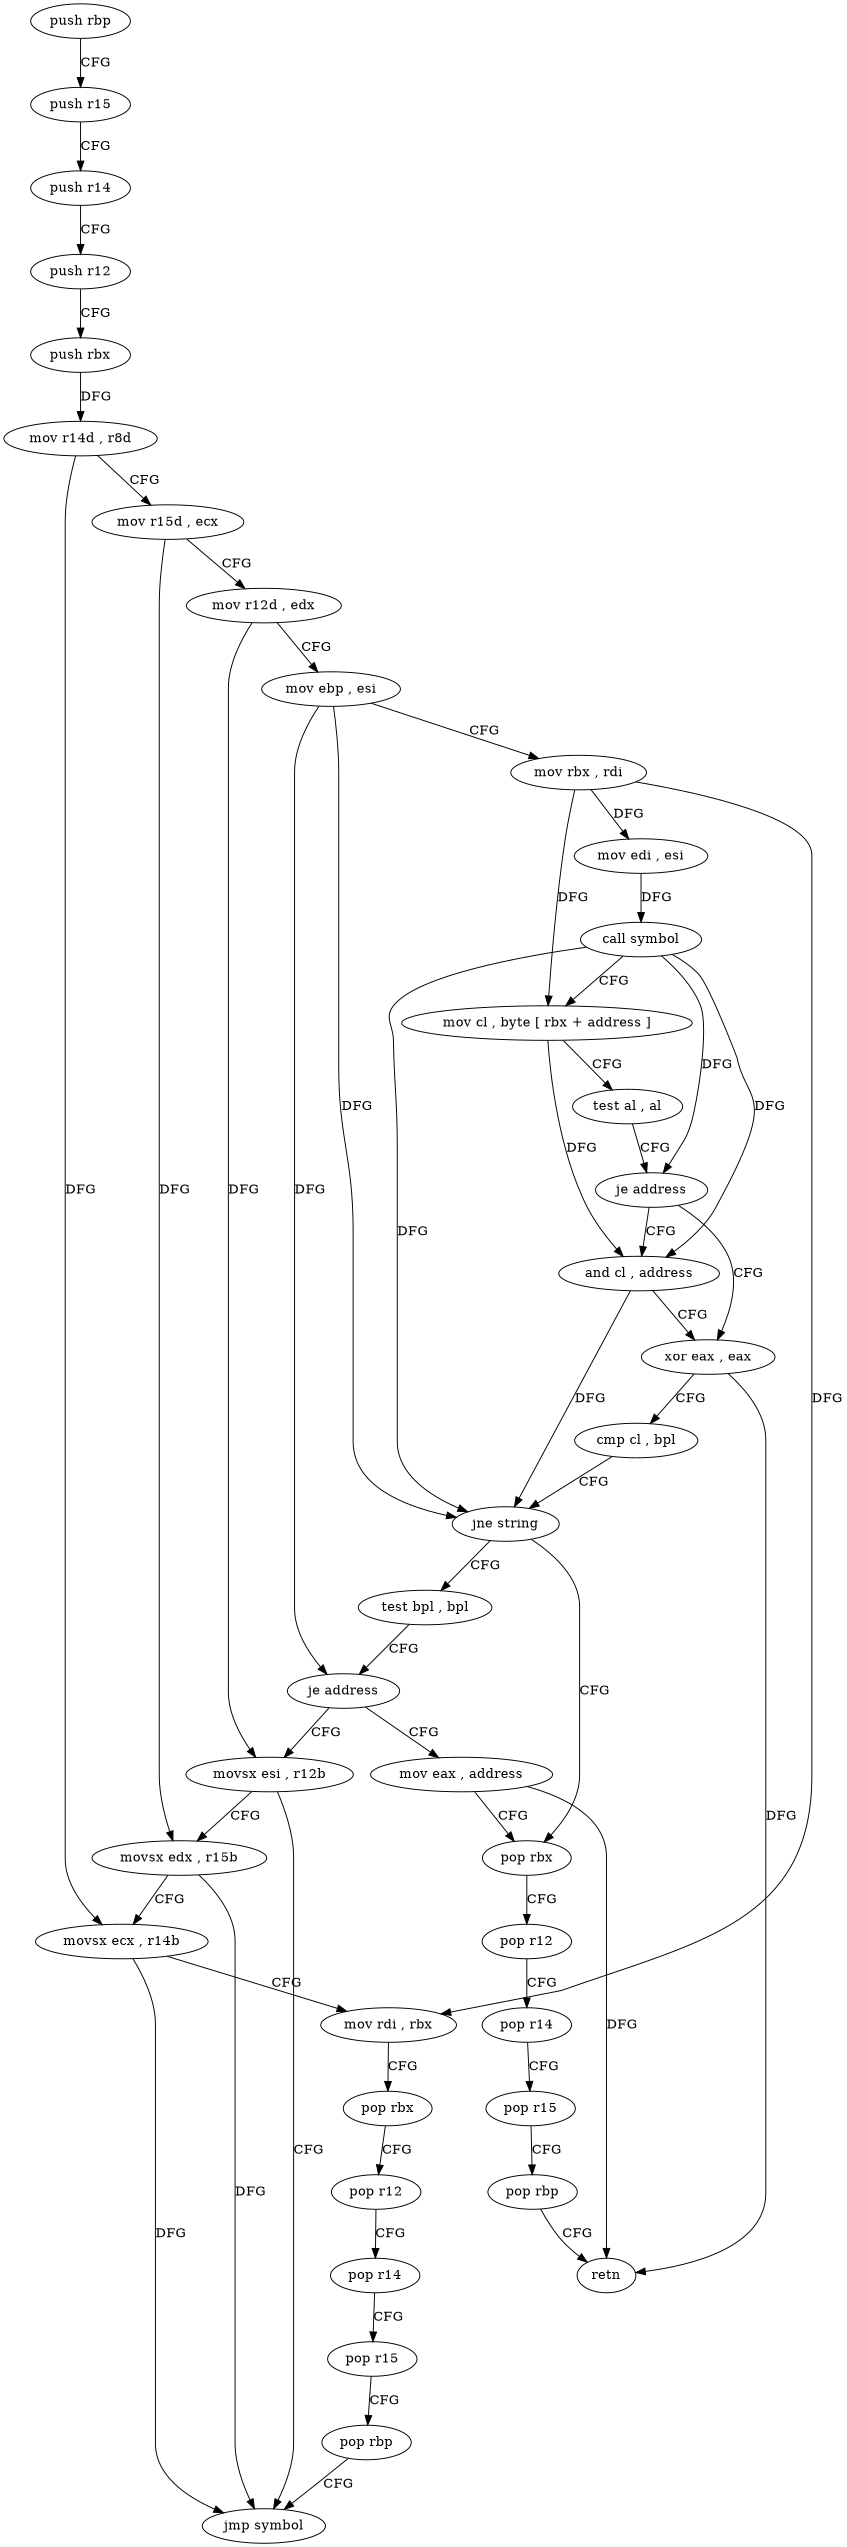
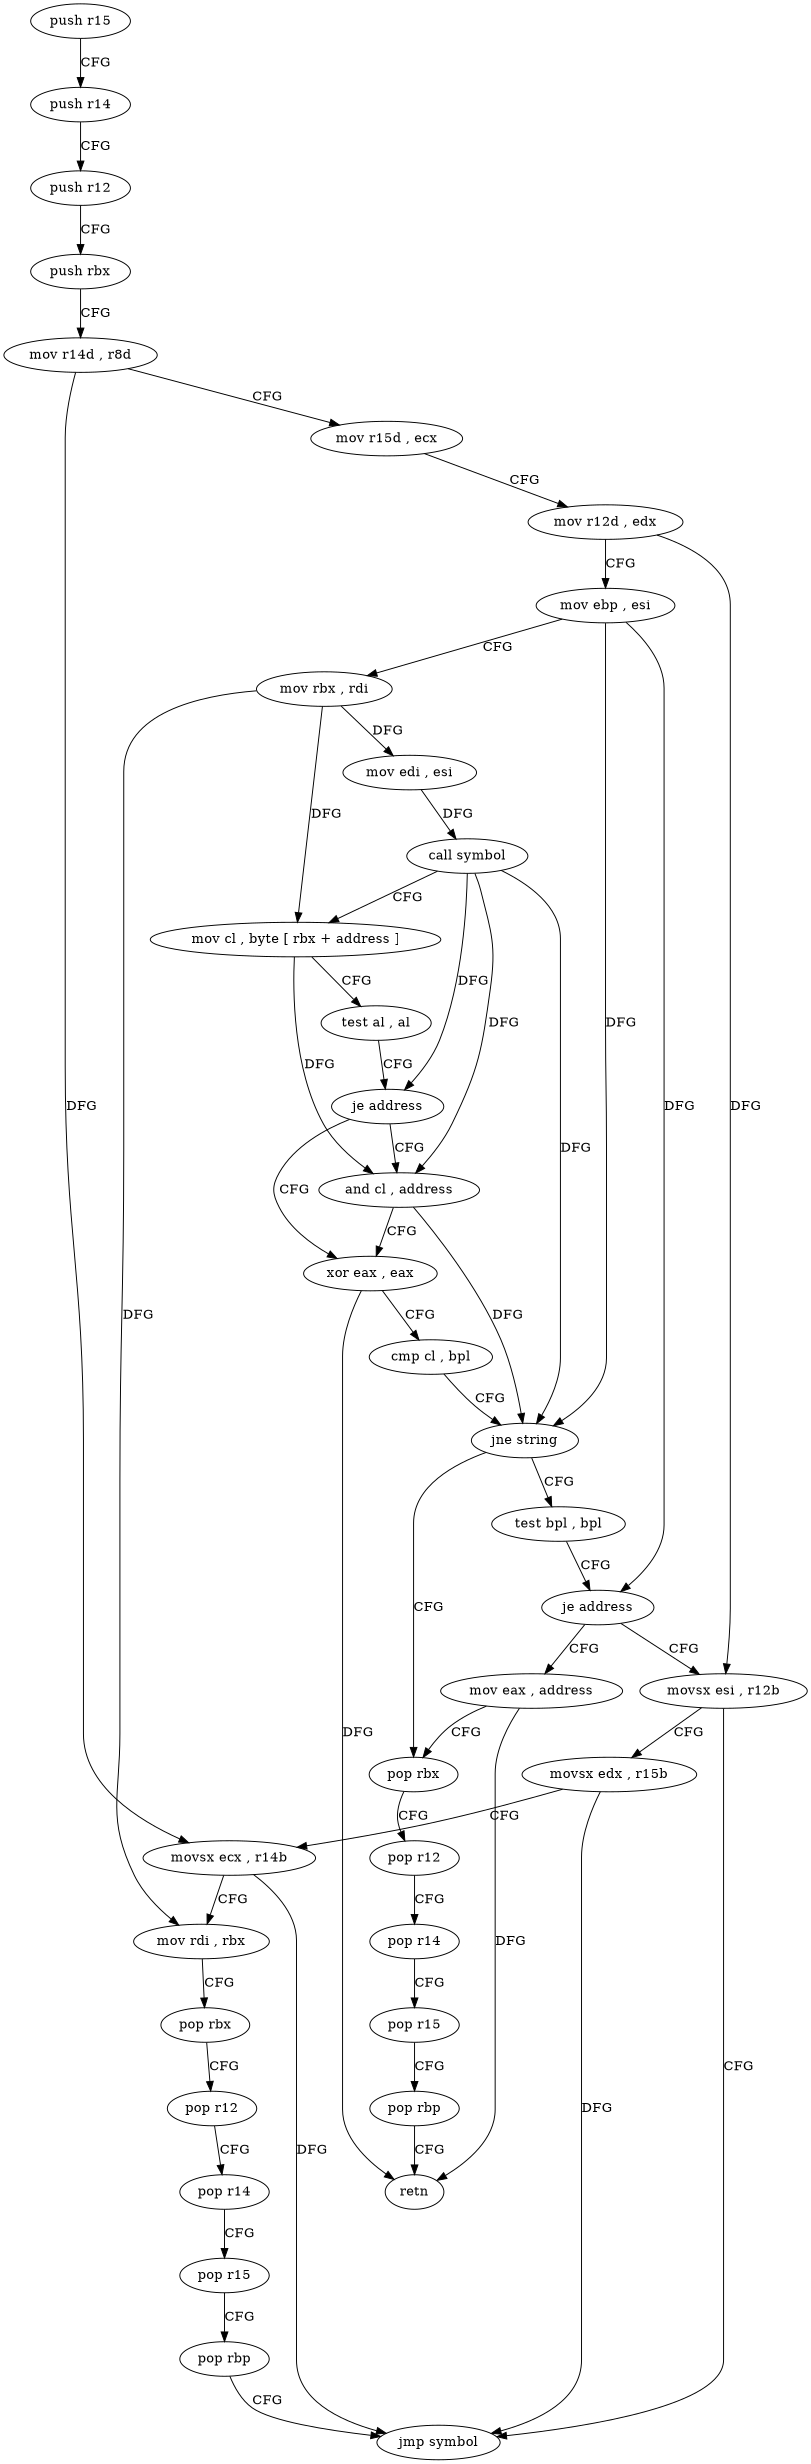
(81, 21) -> none
(96, 397) -> (96, 313)
(159, 1186) -> none
